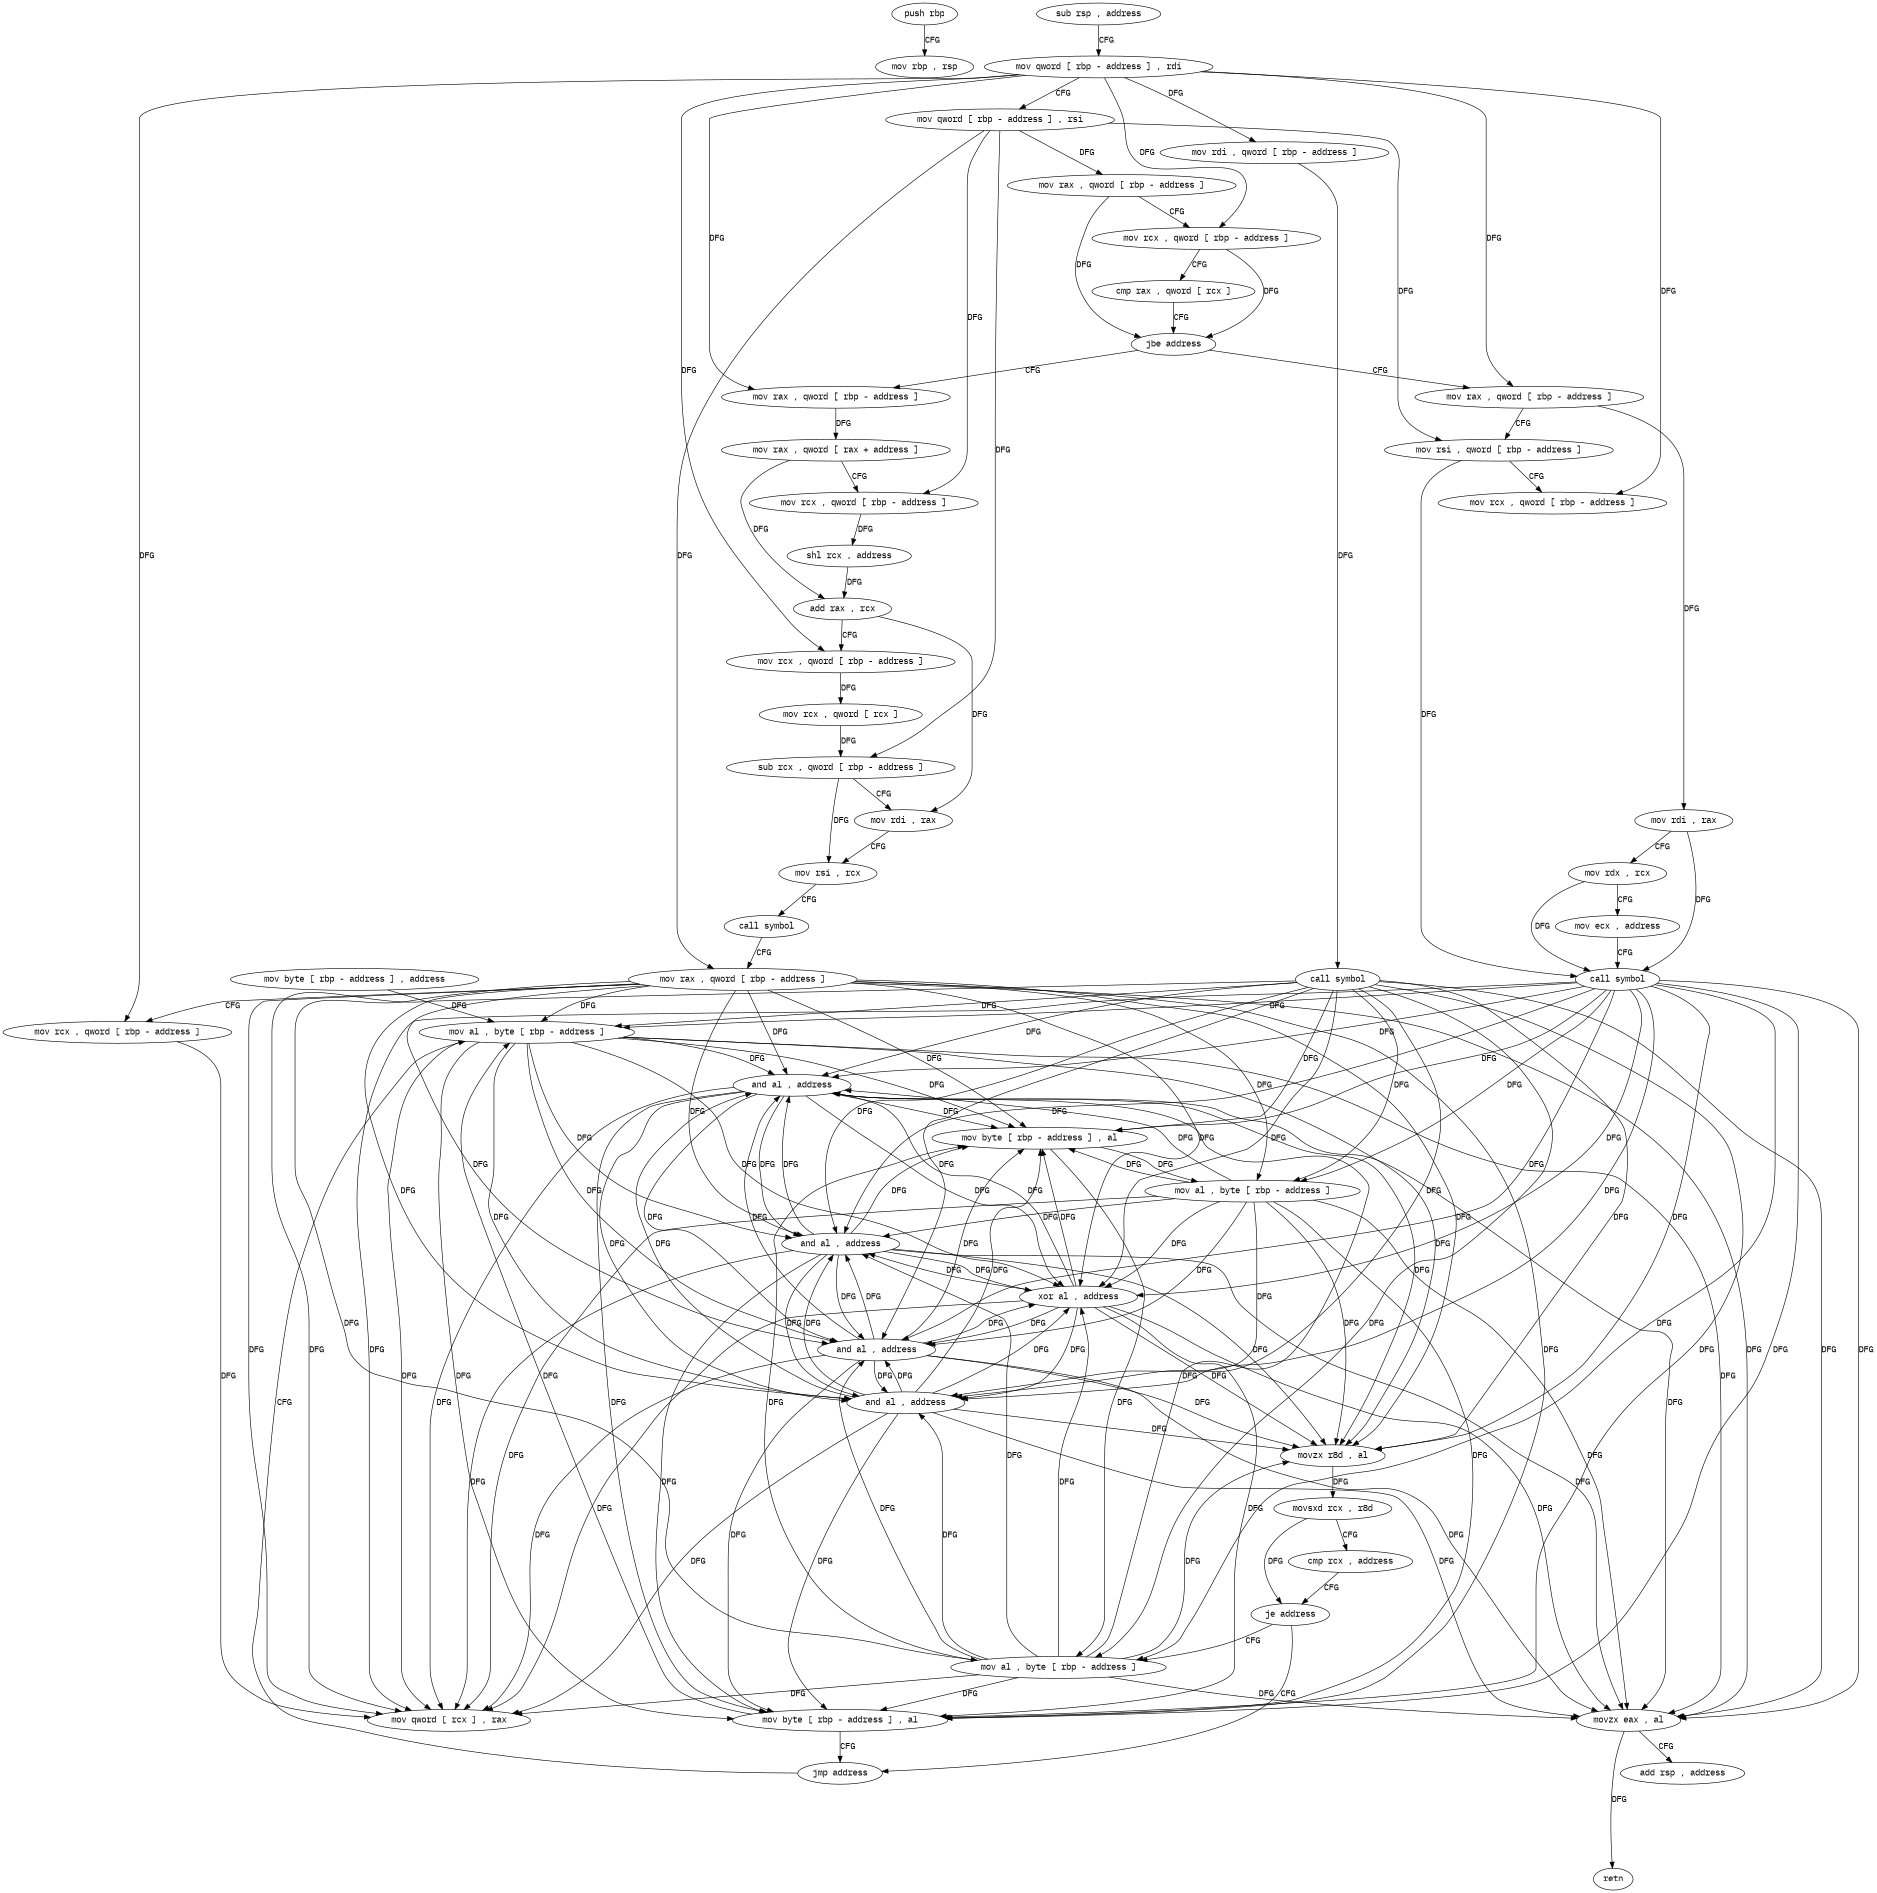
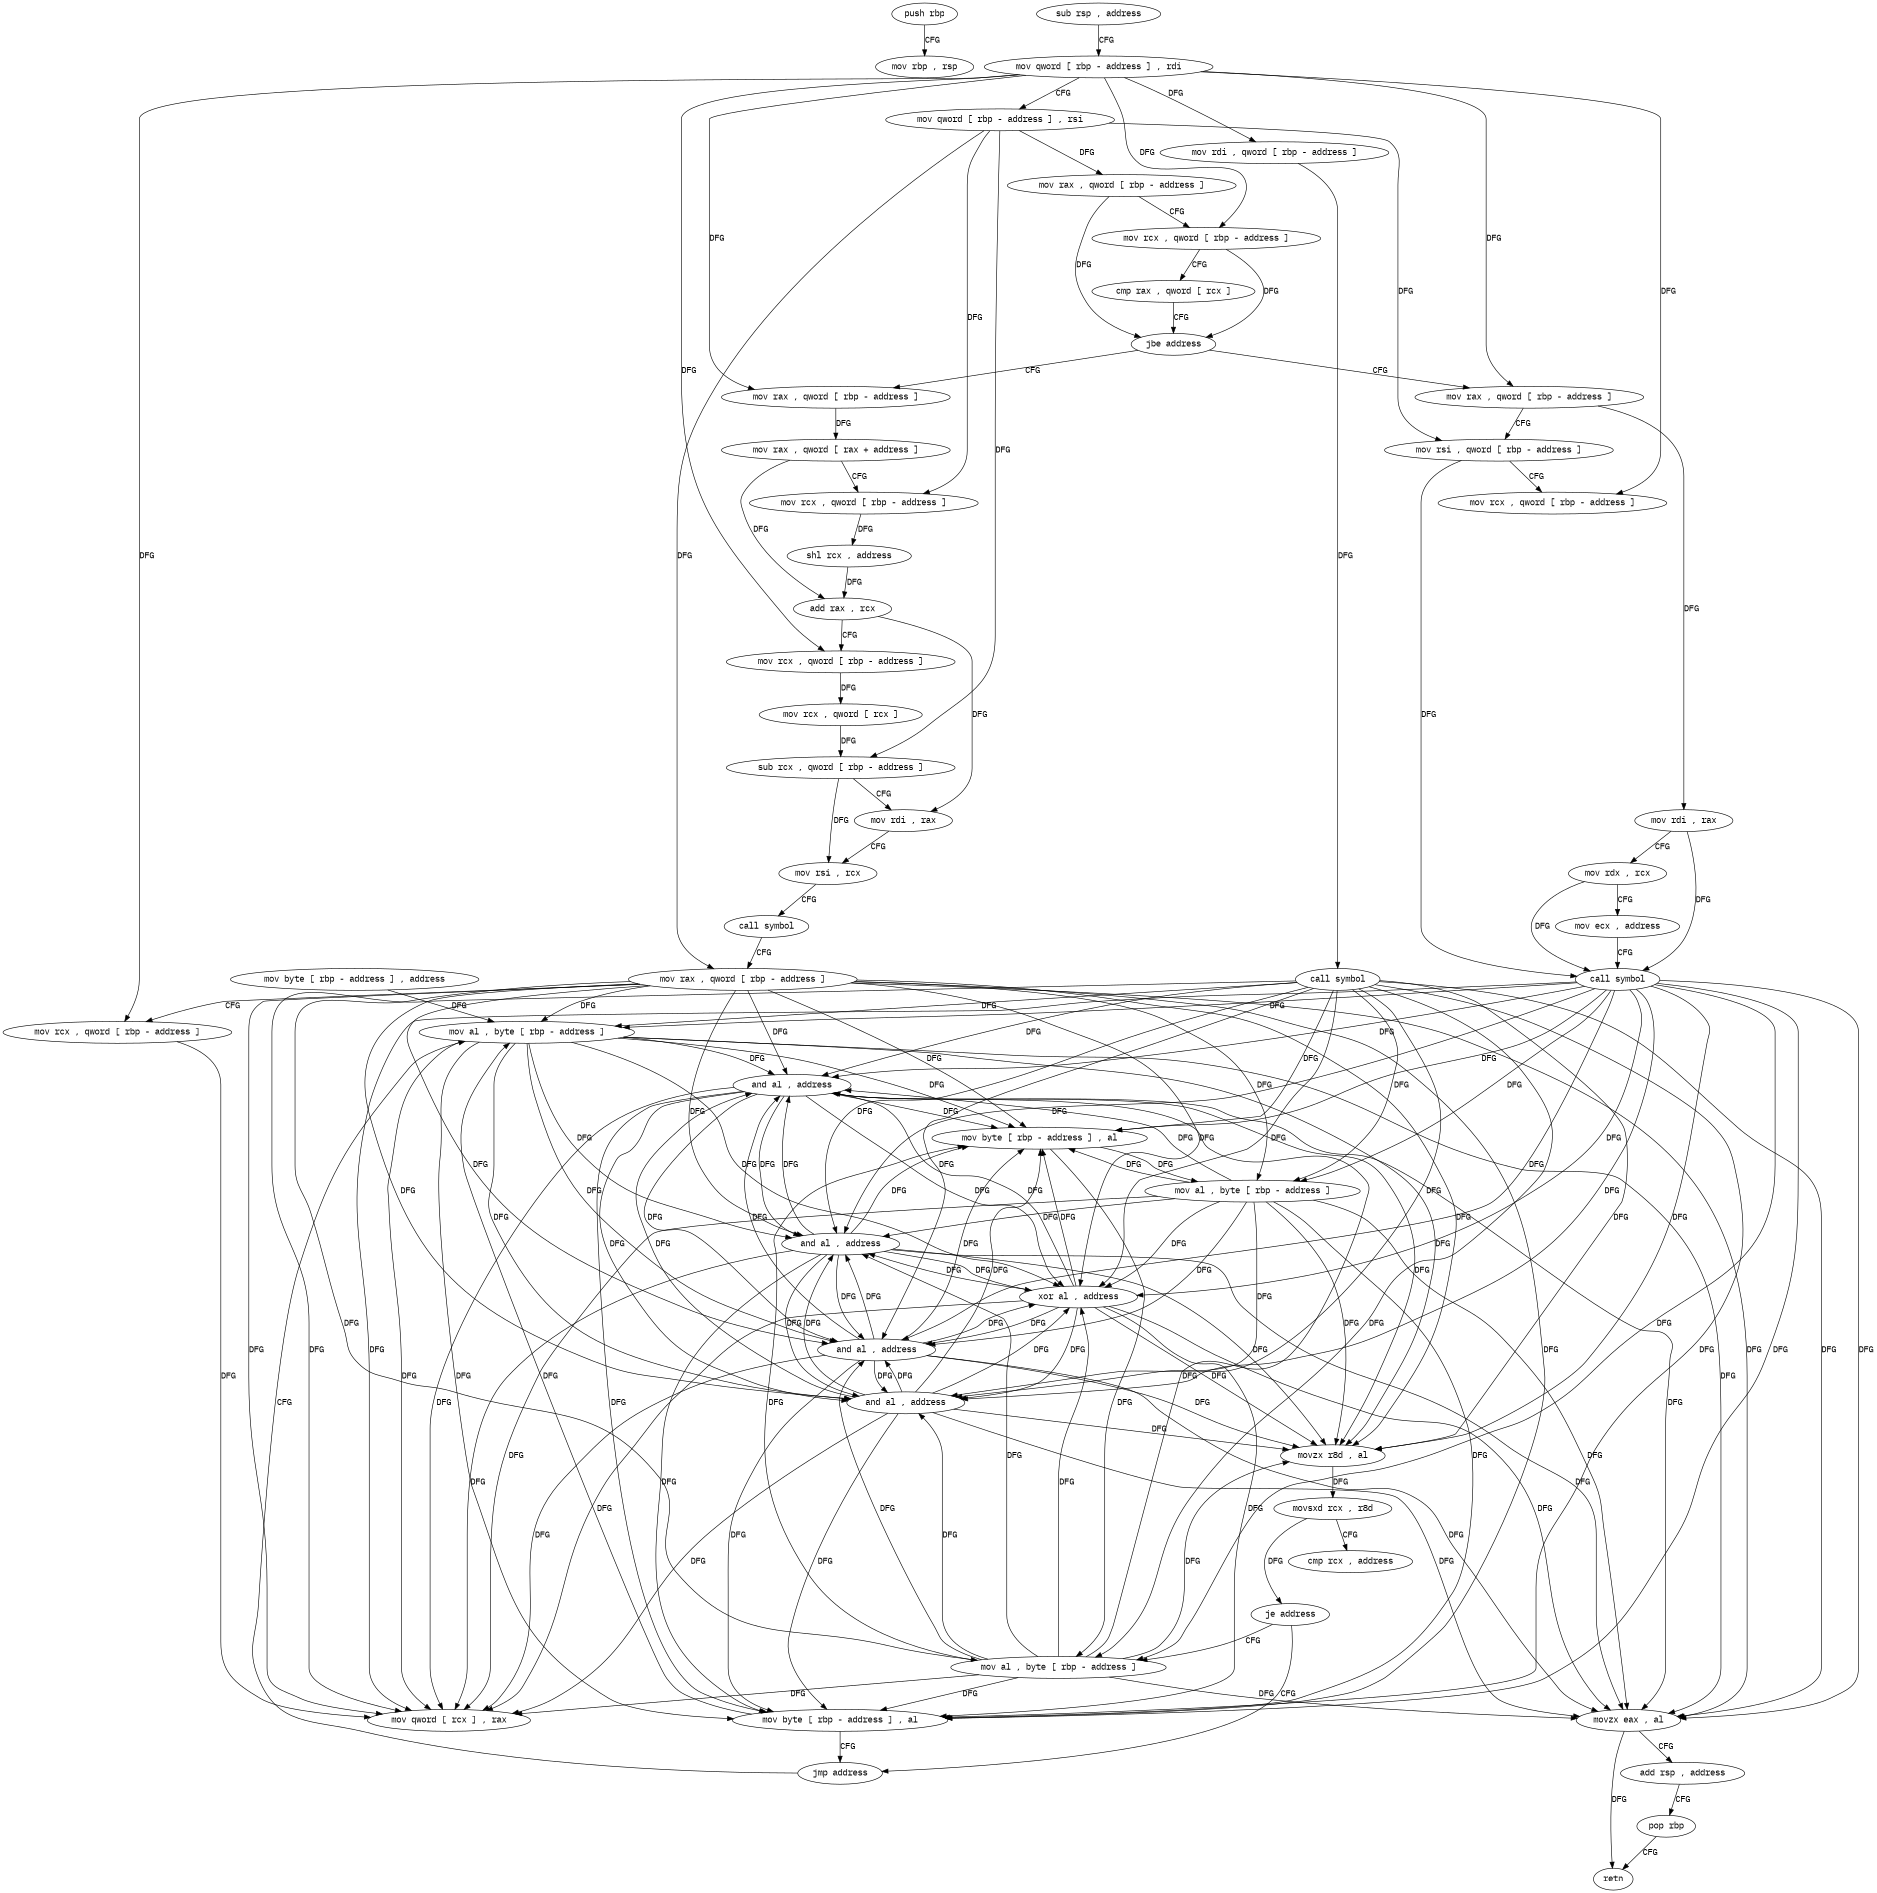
(1323, 1586) -> none
none -> (1666, 1826)
